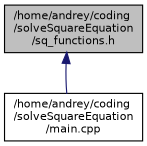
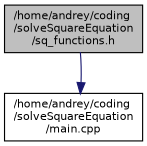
(66, 79) -> (81, 67)
